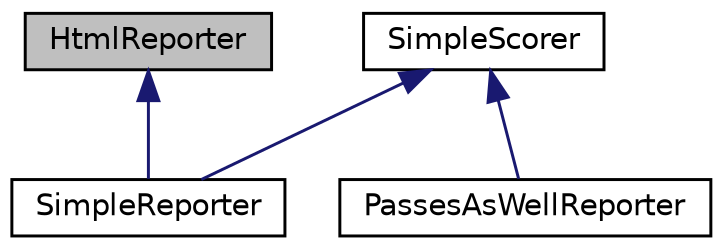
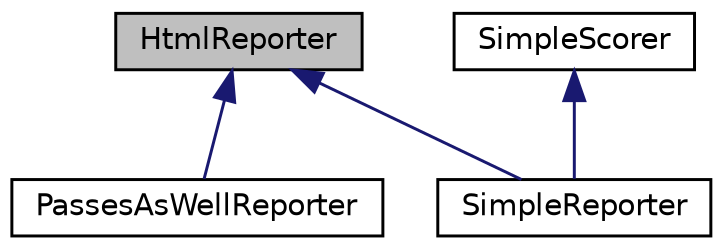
(508, 139) -> (214, 139)
